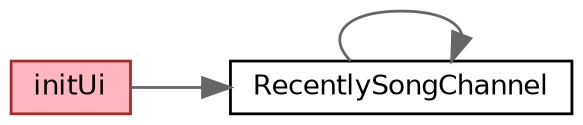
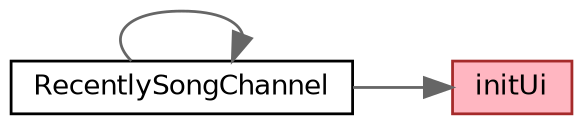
(166, 87) -> (388, 87)
